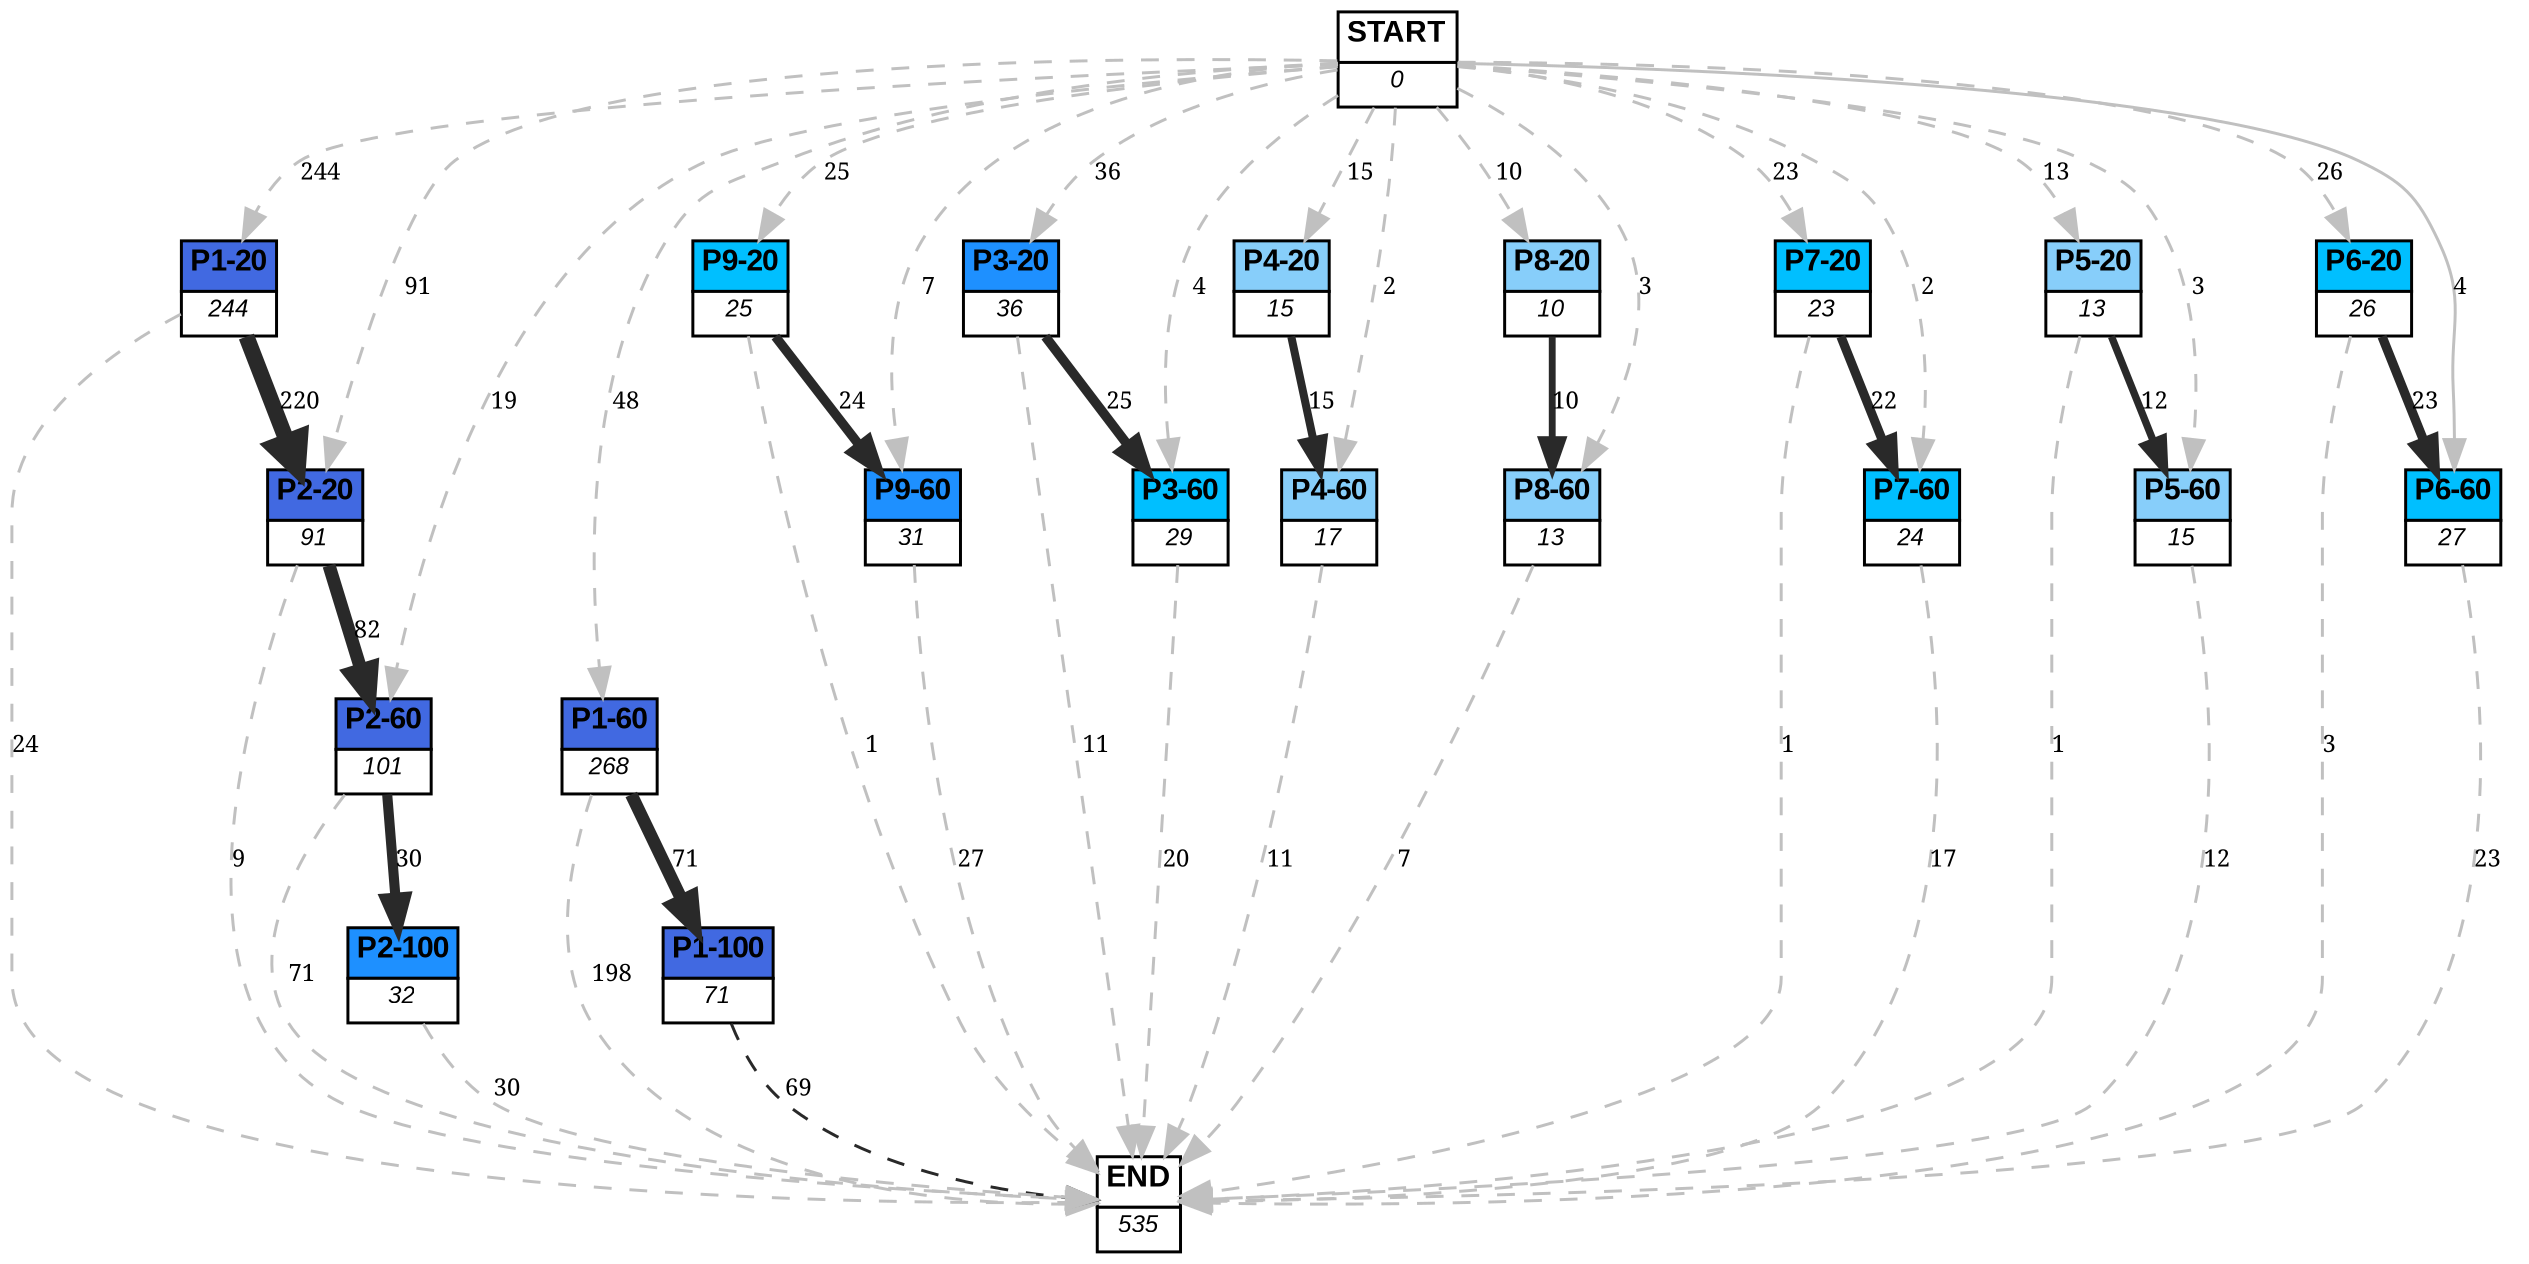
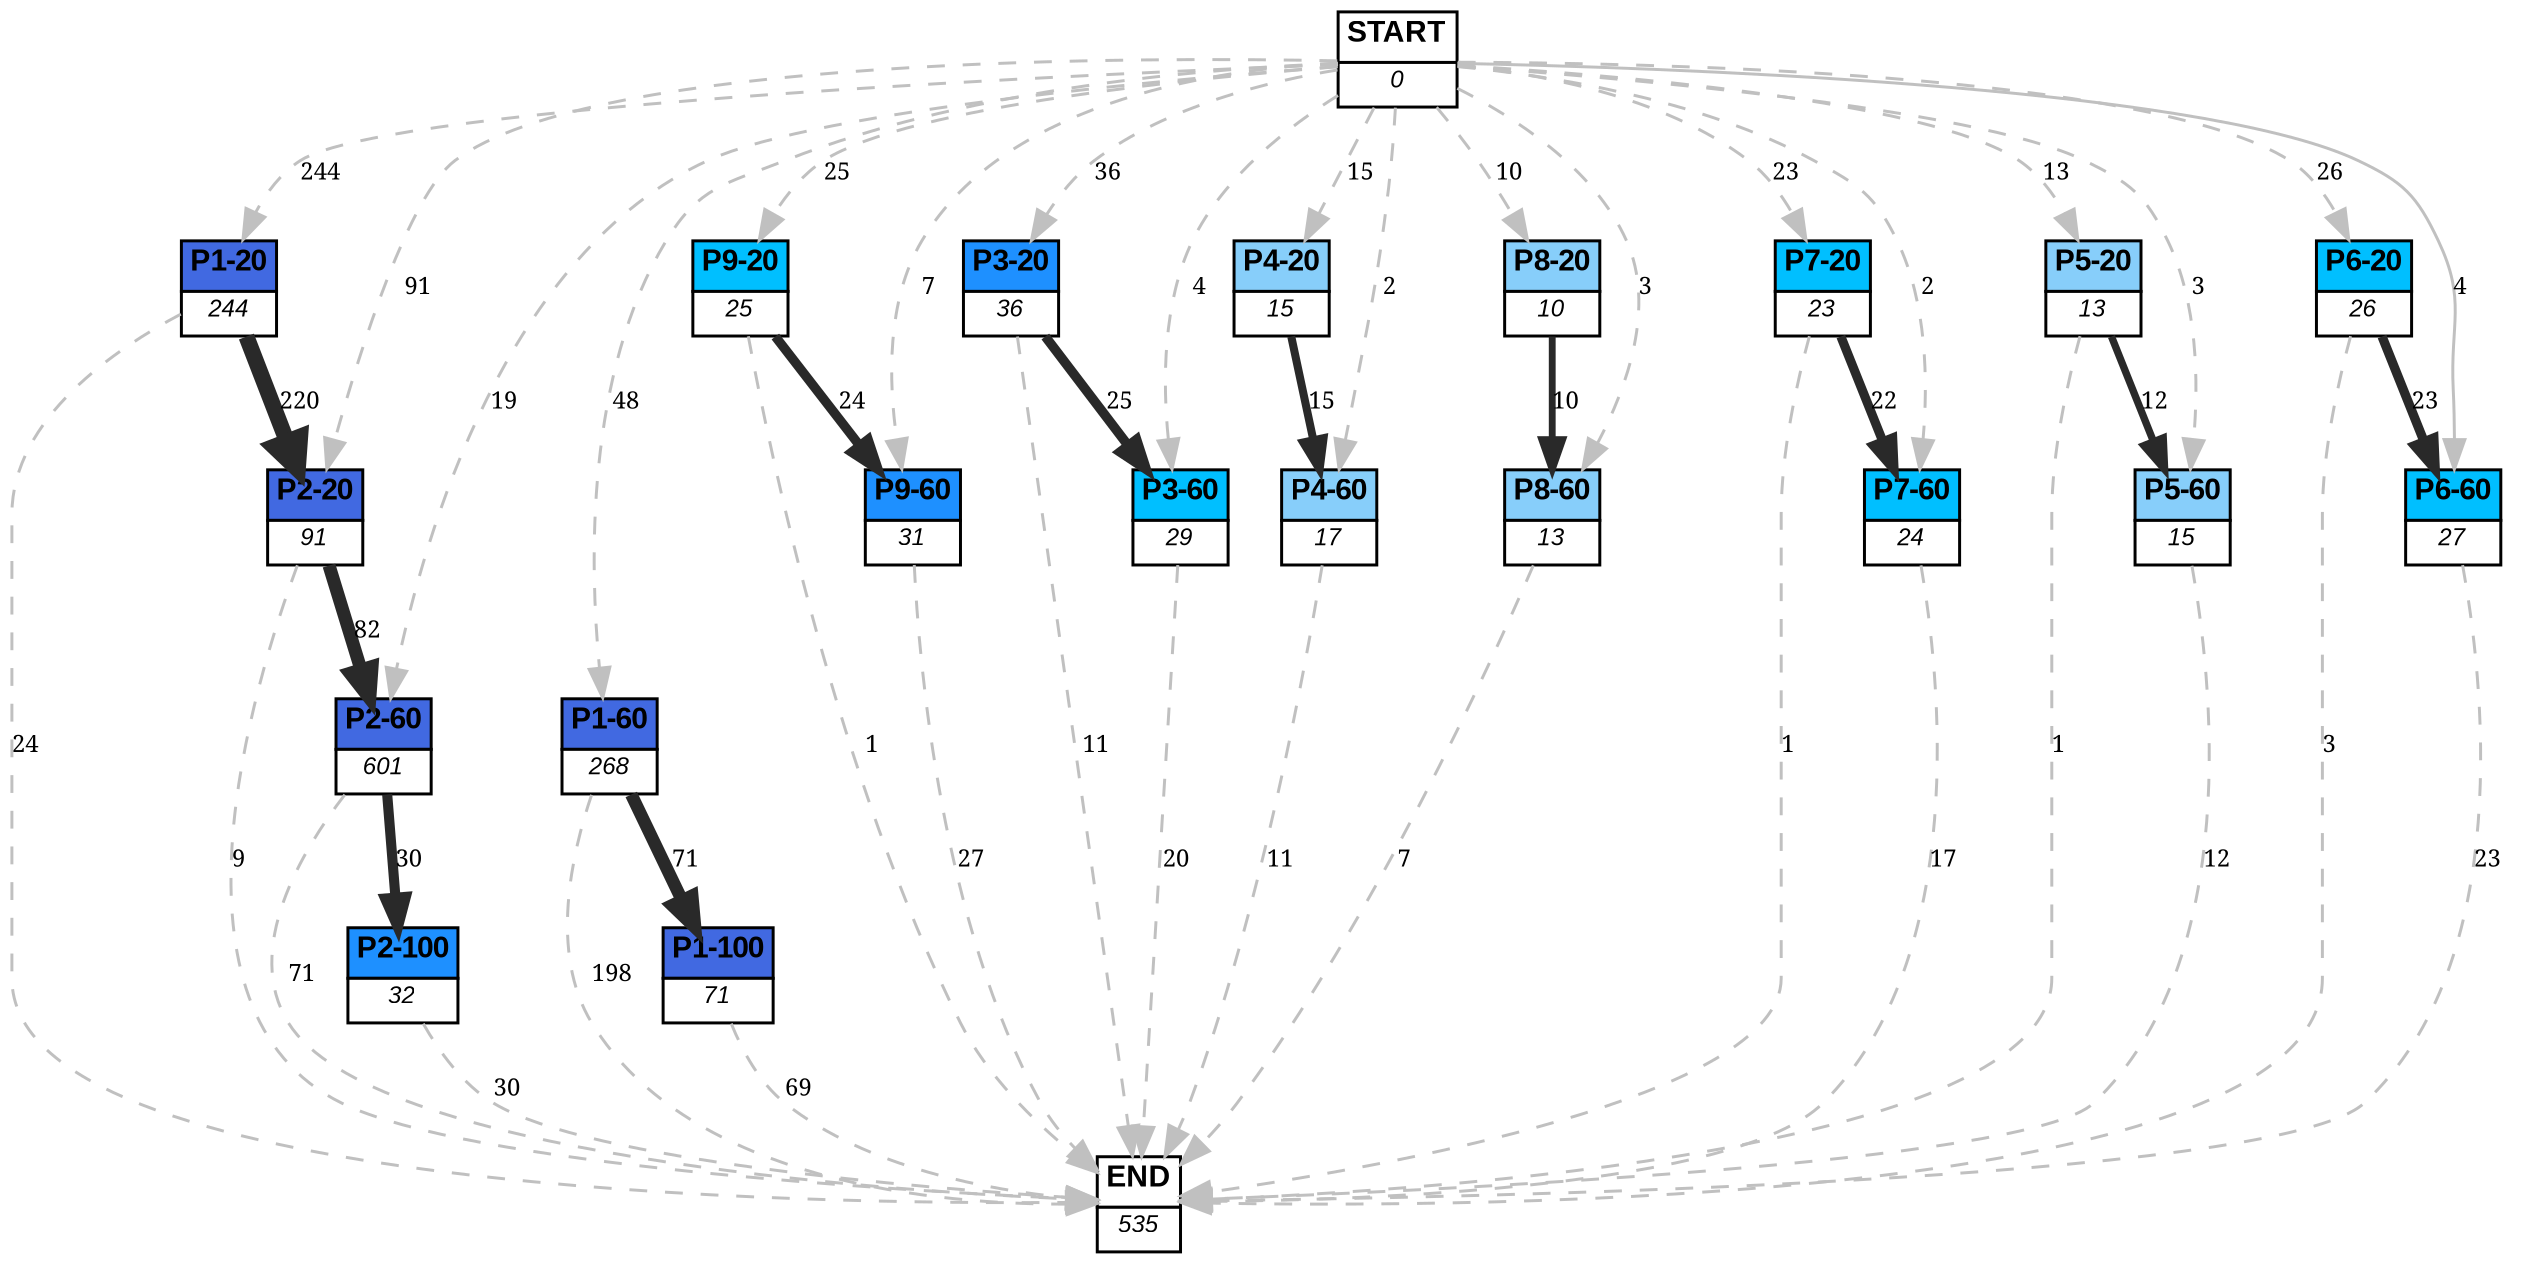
(384, 767) -> (384, 767)
(874, 1153) -> (874, 1153)
